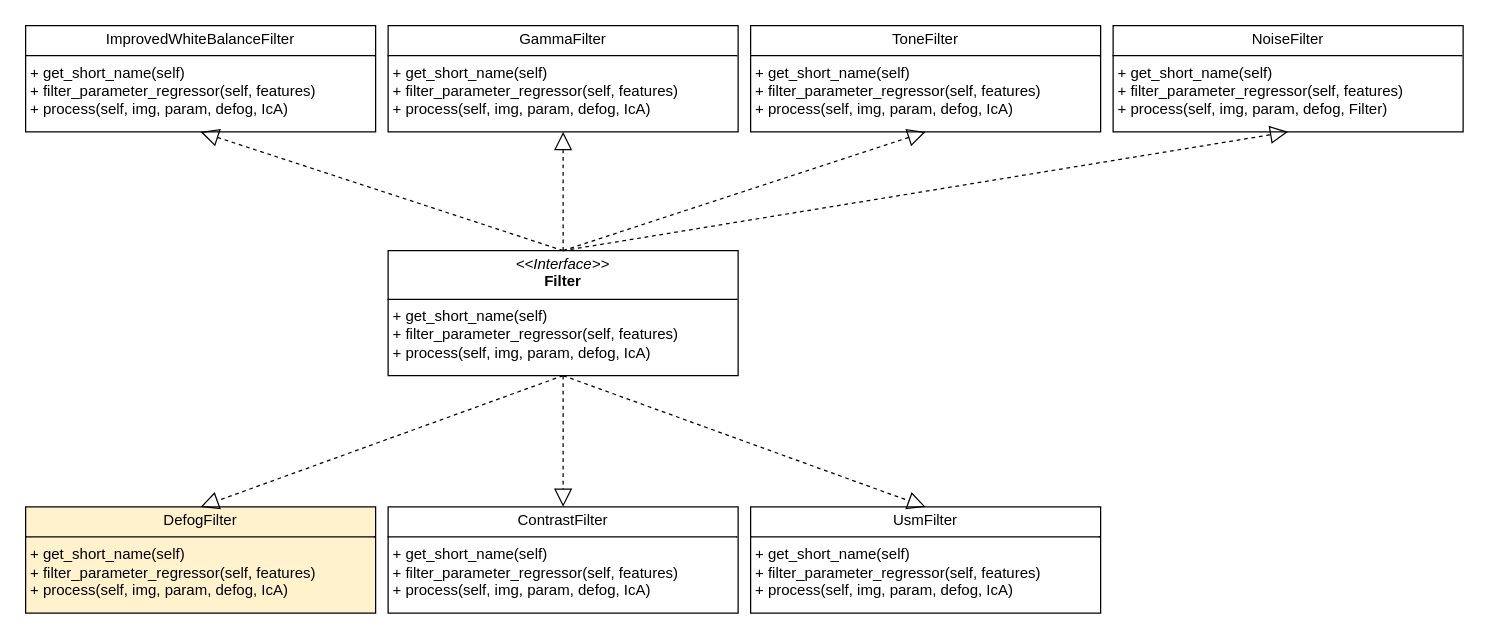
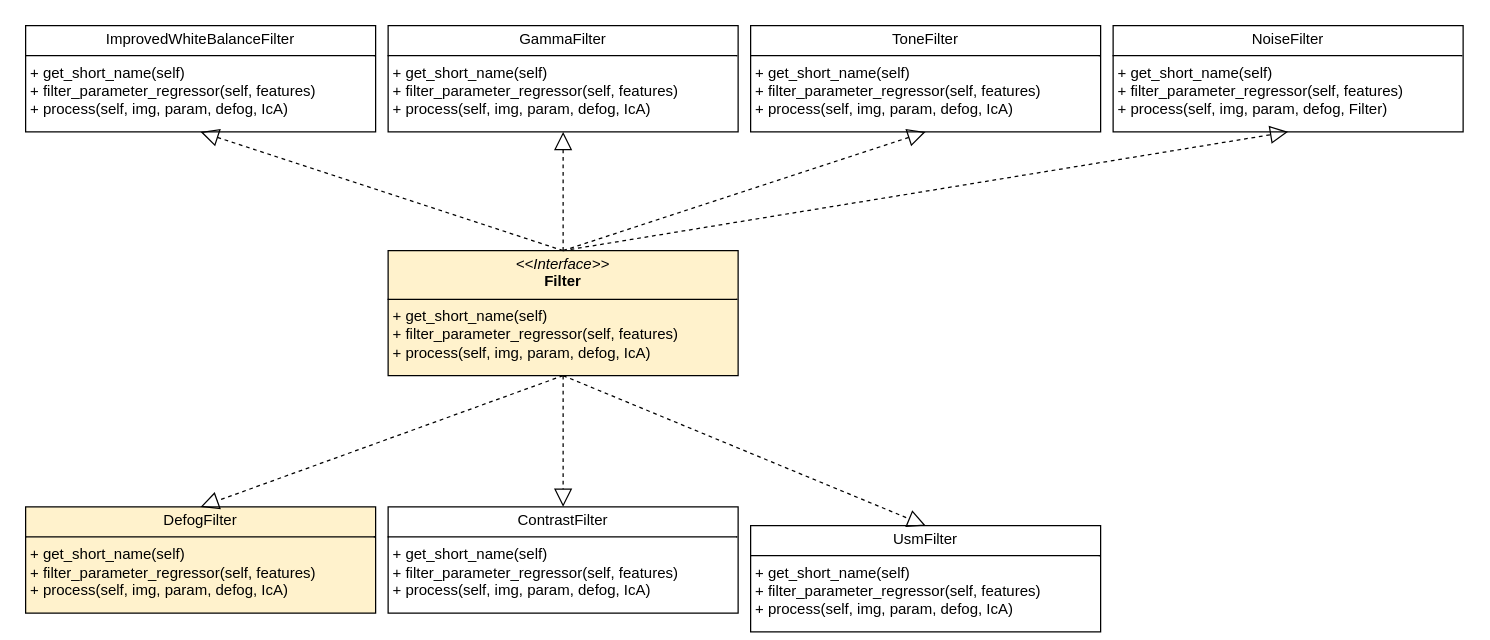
(563, 313) -> (563, 313)
(926, 560) -> (926, 579)
